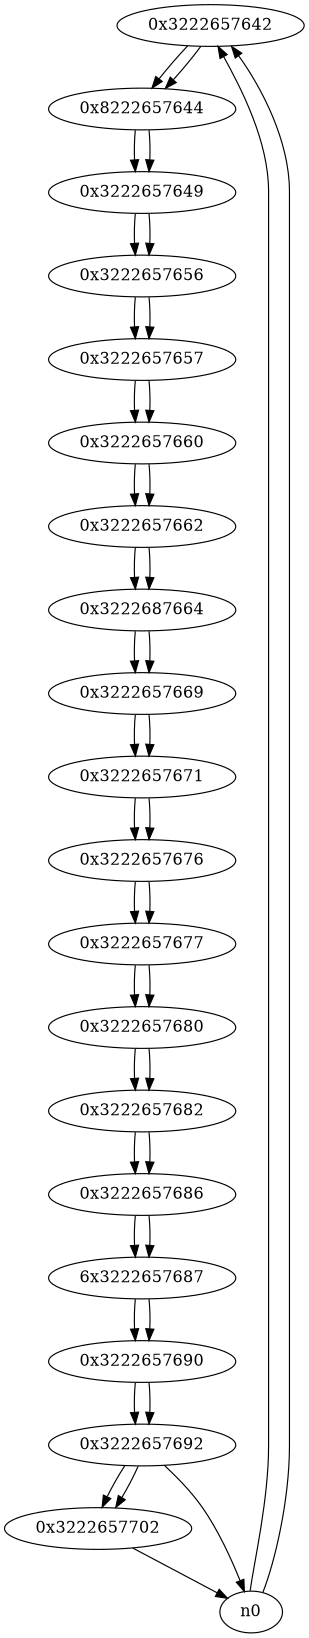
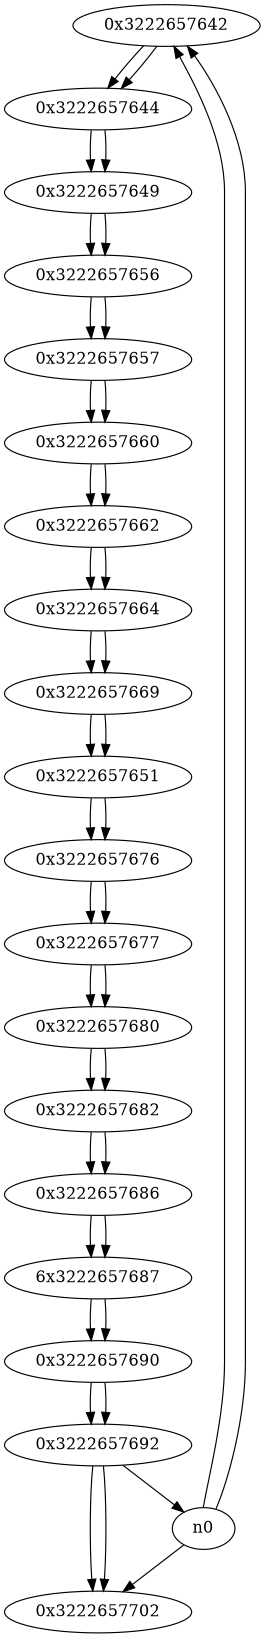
(142, 109) -> (98, 109)
(142, 610) -> (98, 610)
(142, 777) -> (98, 777)
(175, 1570) -> (158, 1565)
